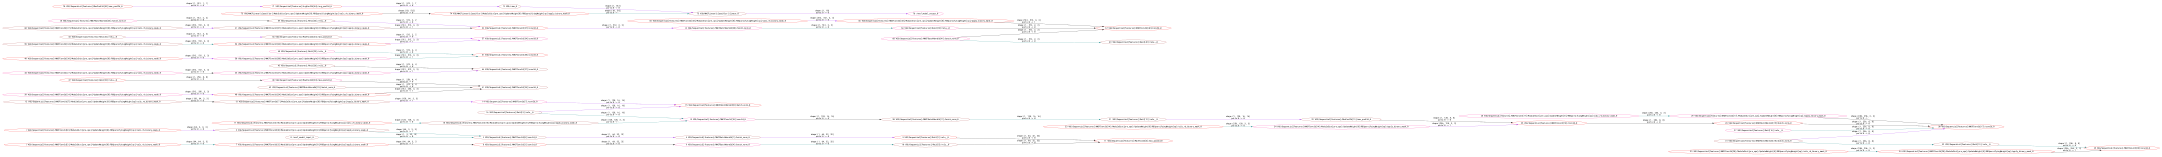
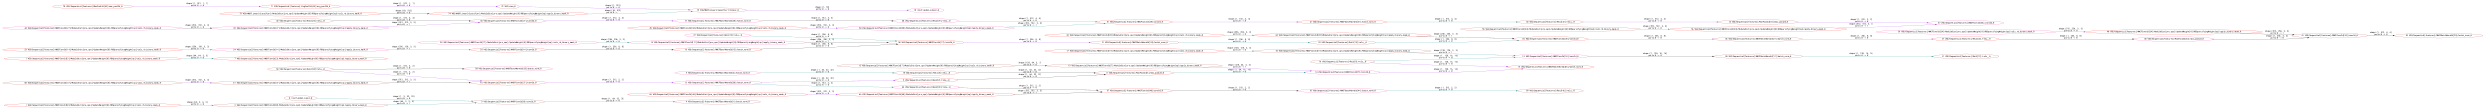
(202, 21) -> (398, 69)
none -> (718, 21)
none -> (1343, 22)
(1030, 33) -> (1235, 91)
none -> (1758, 39)
none -> (1239, 73)
(408, 87) -> (2380, 36)
(1341, 119) -> none
(1868, 135) -> (1027, 43)
(827, 137) -> (827, 81)
(510, 145) -> none
